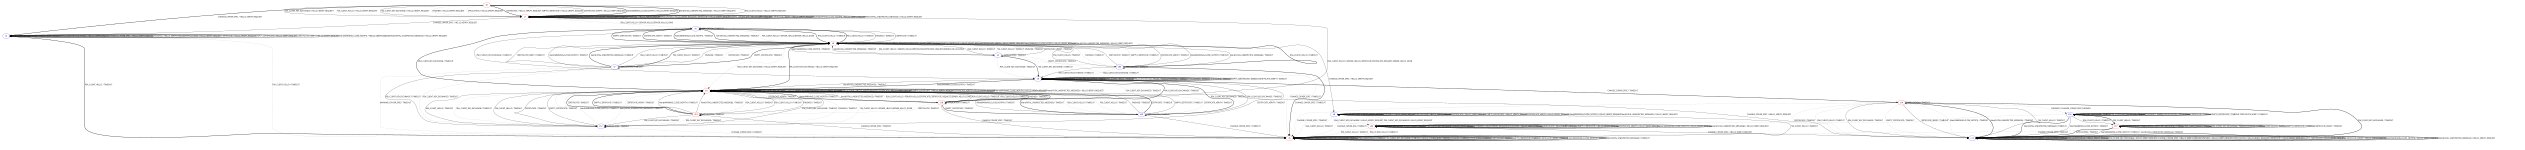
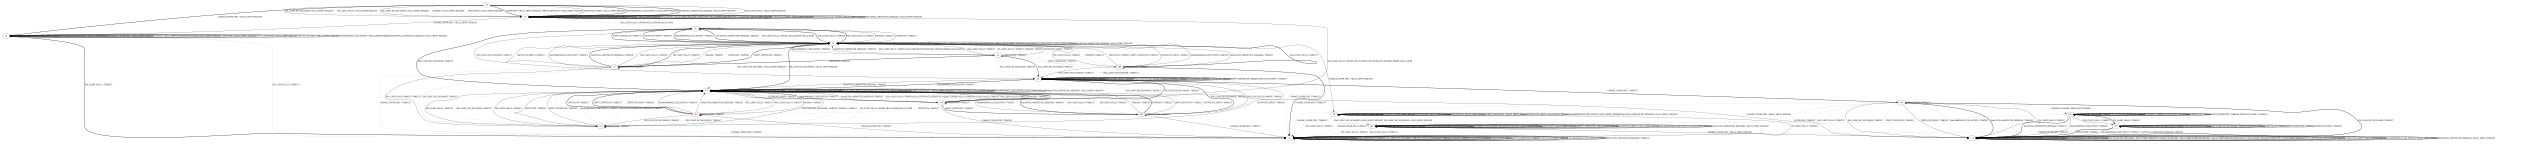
none -> (807, 61)
(395, 103) -> (395, 103)
